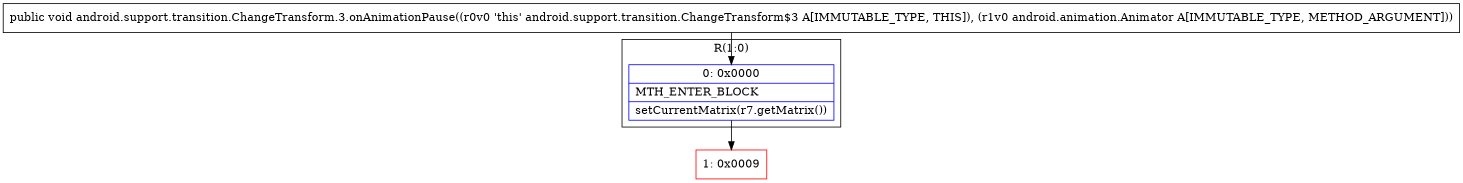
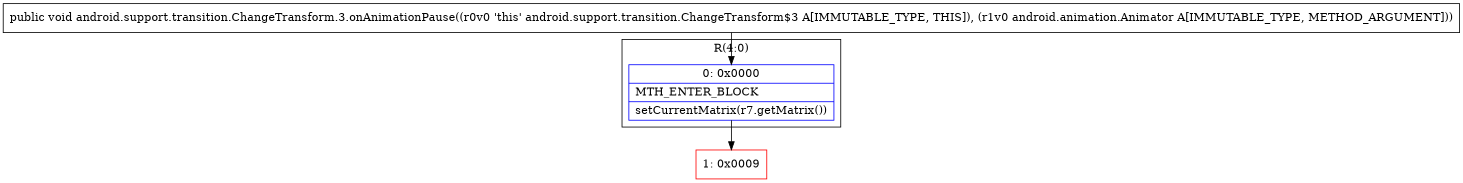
(731, 49) -> (731, 49)
